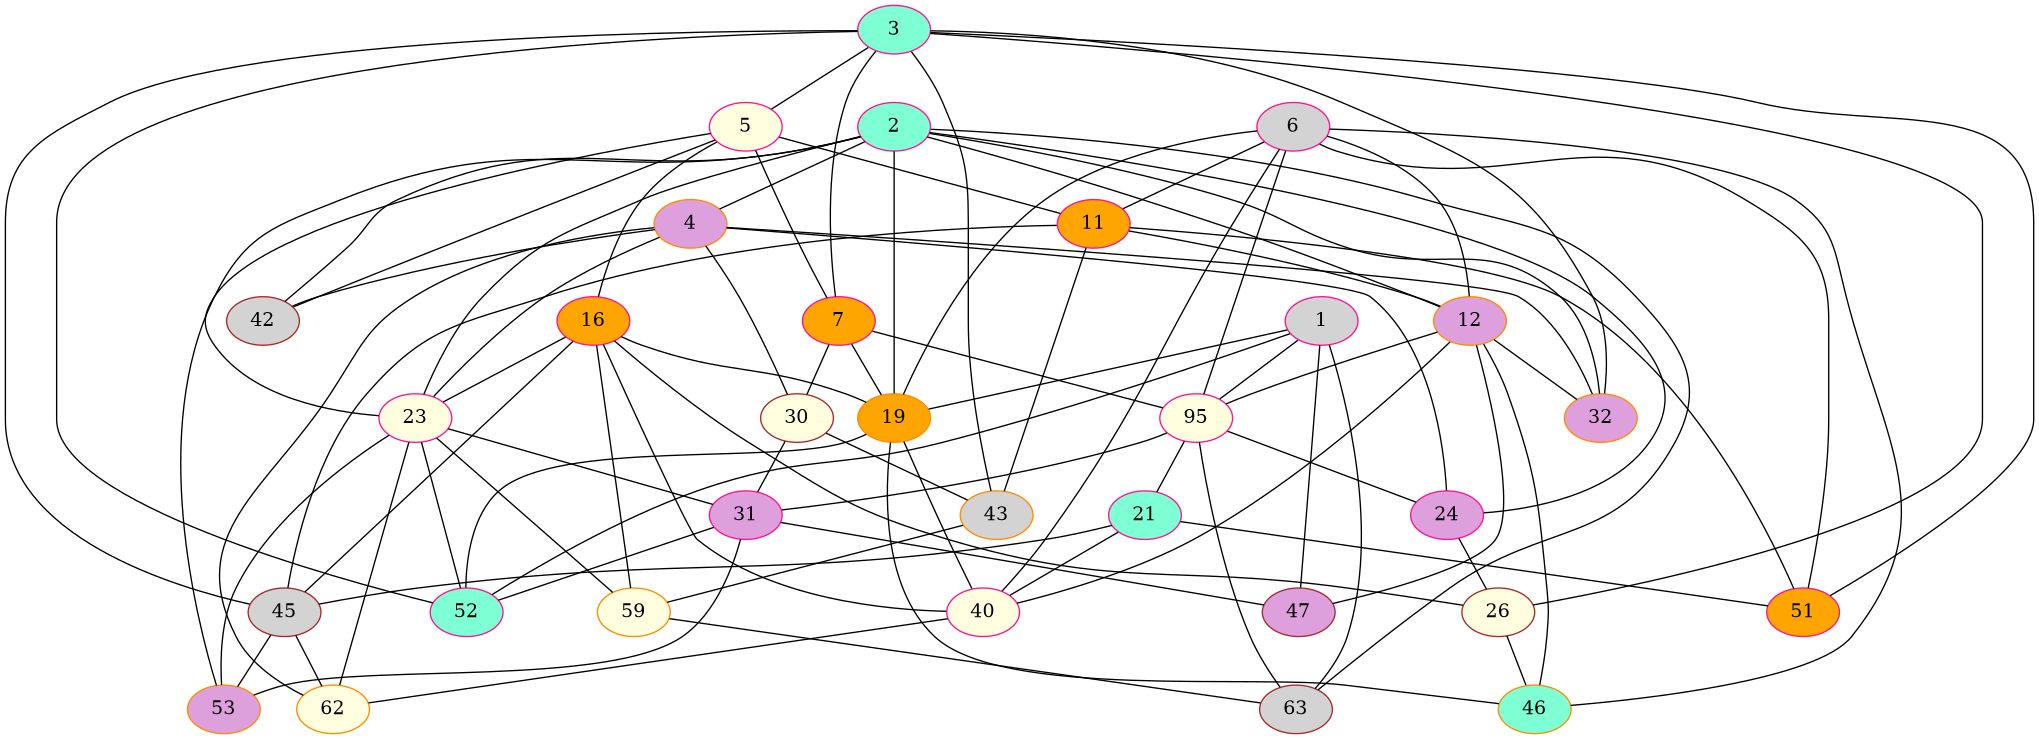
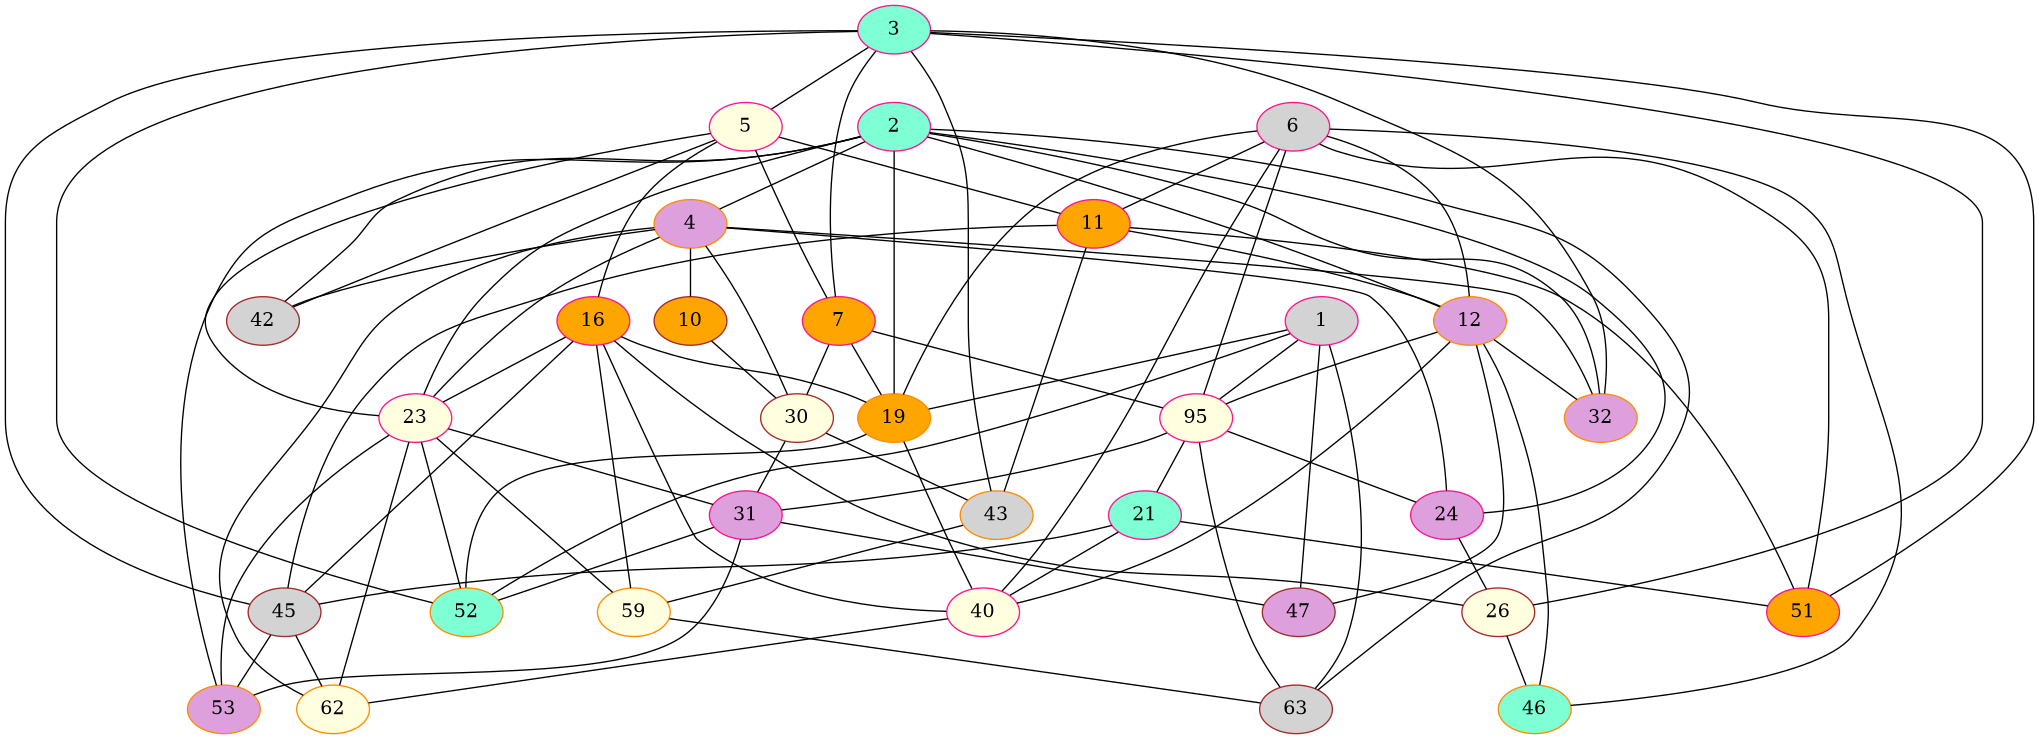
none -> (690, 321)
(467, 612) -> (467, 612)
(1169, 681) -> none
